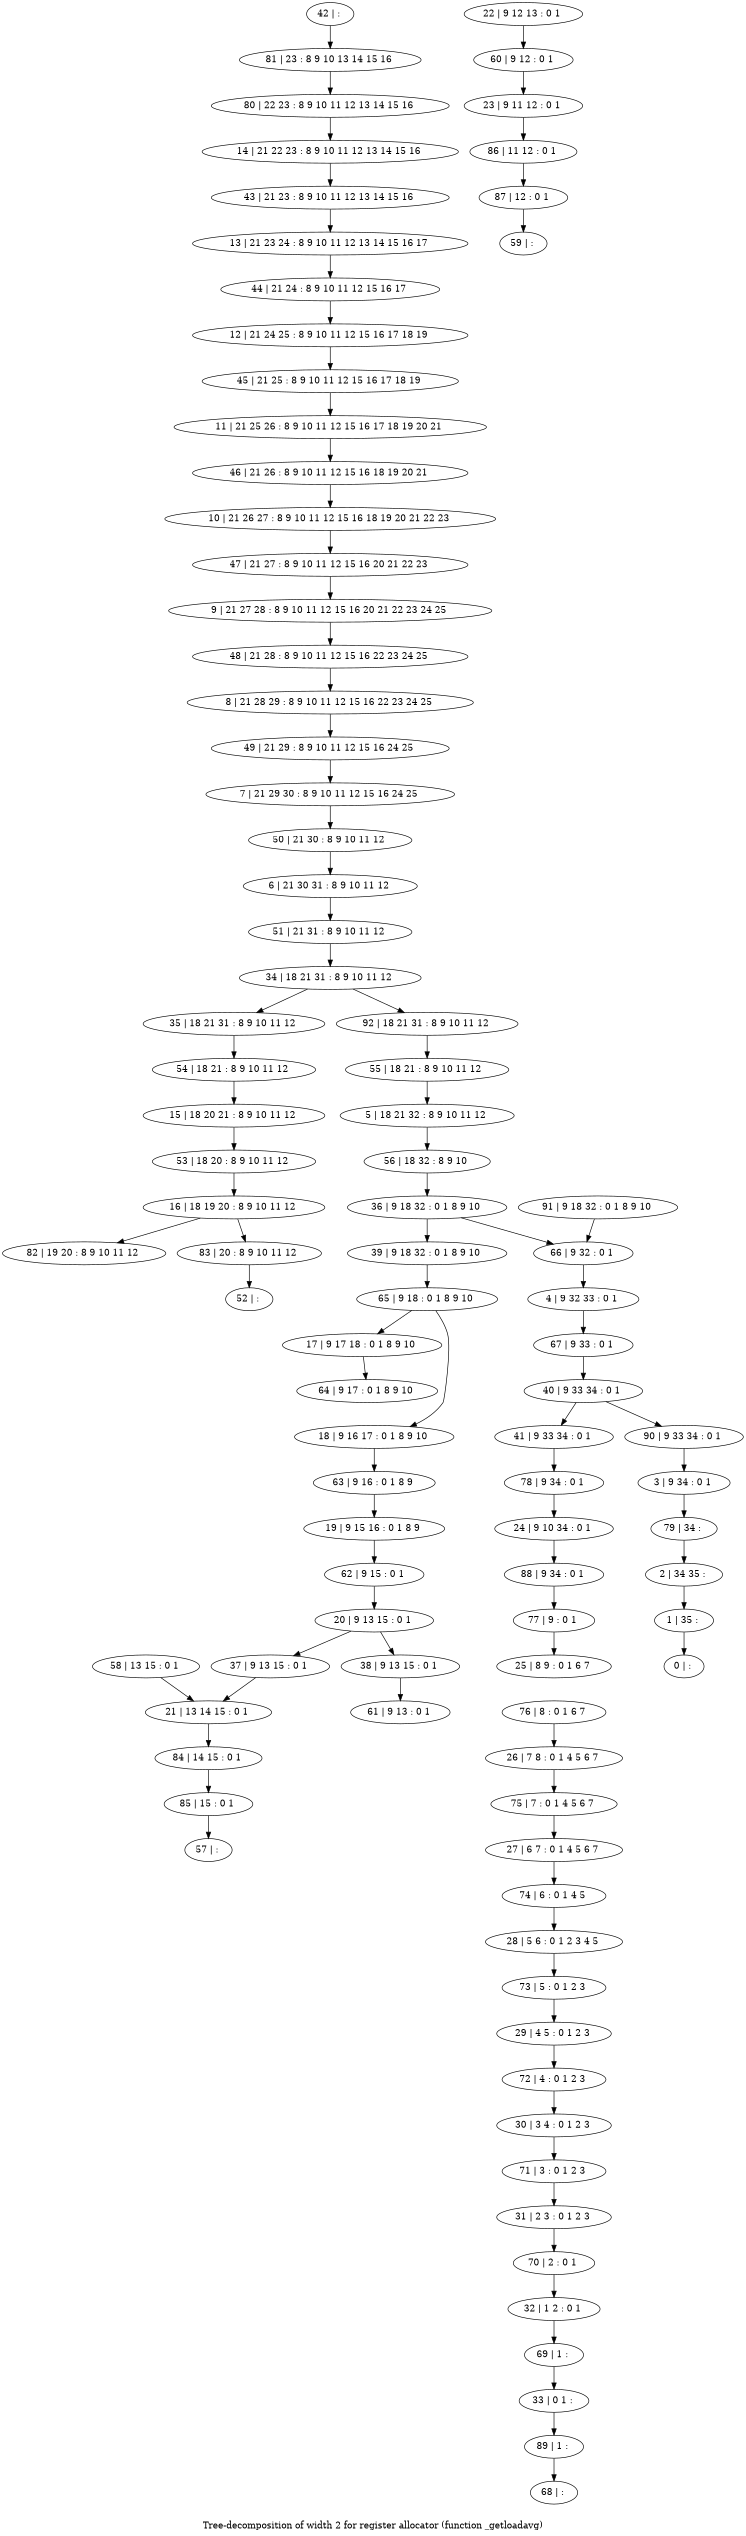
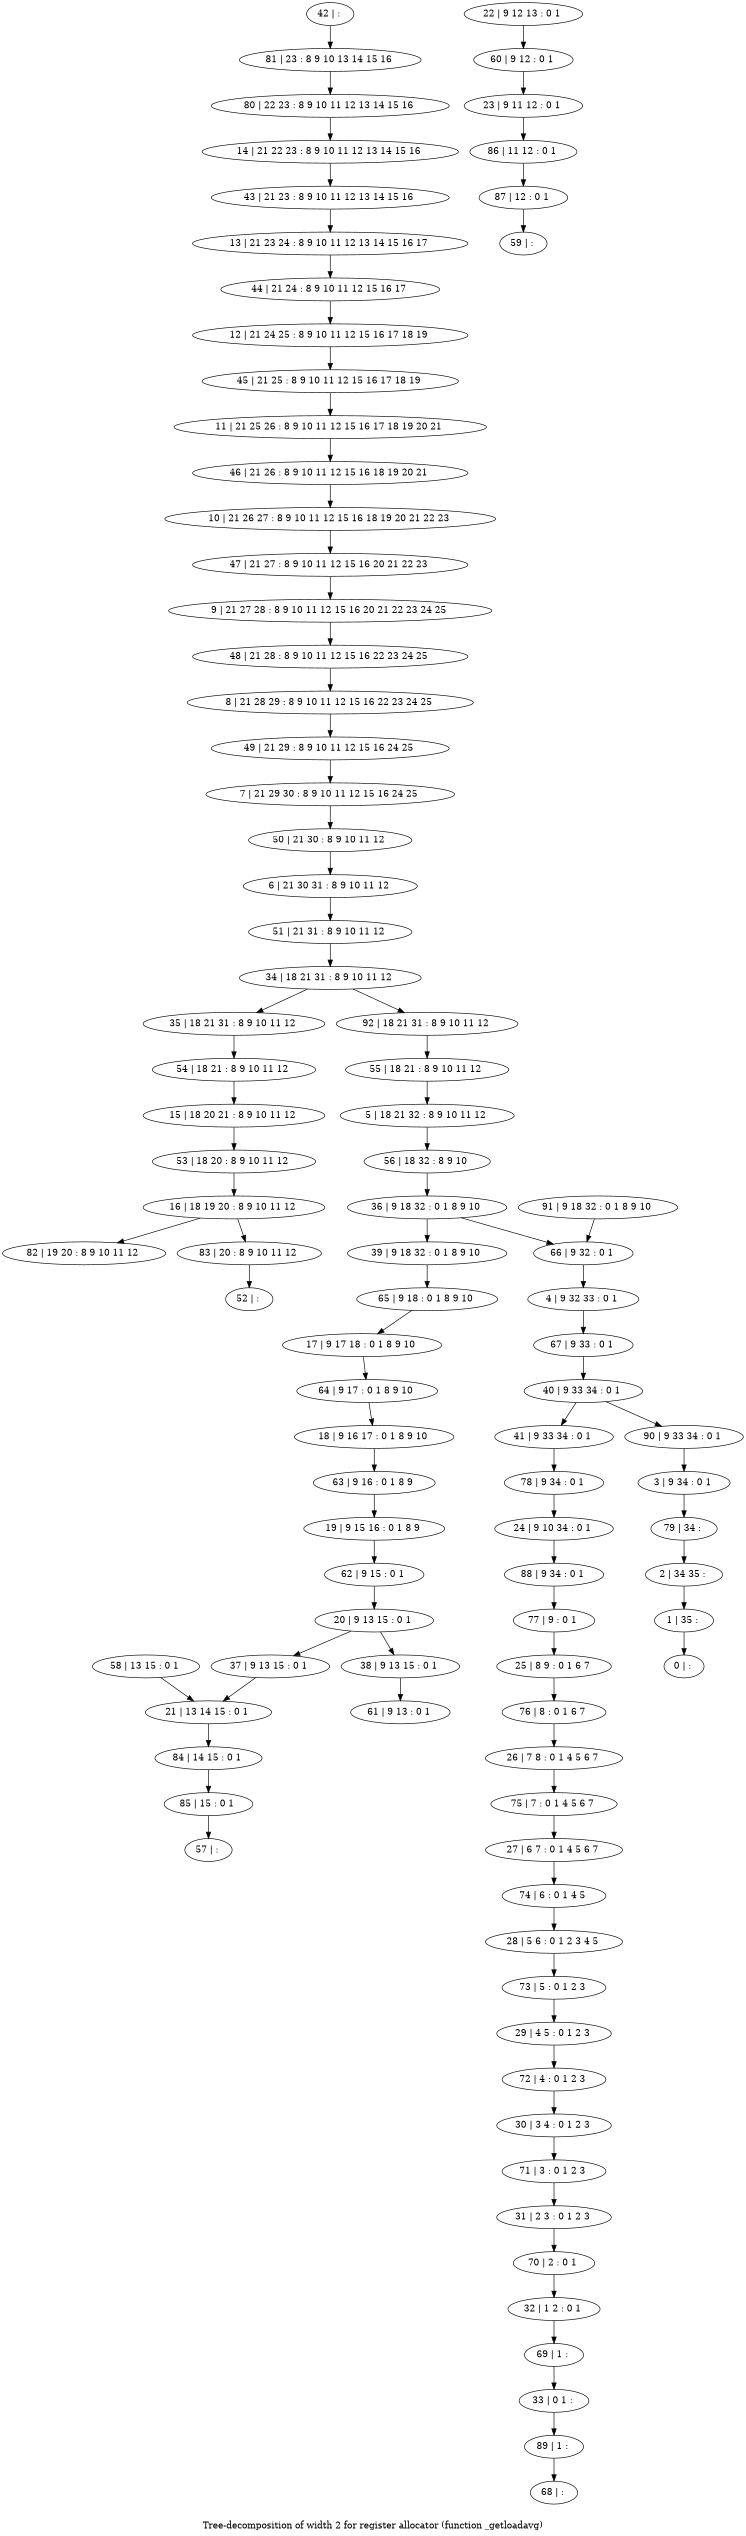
(447, 1373) -> (370, 1411)
none -> (554, 1686)
